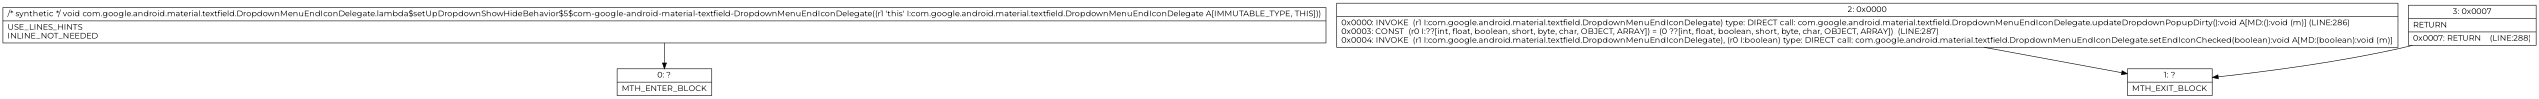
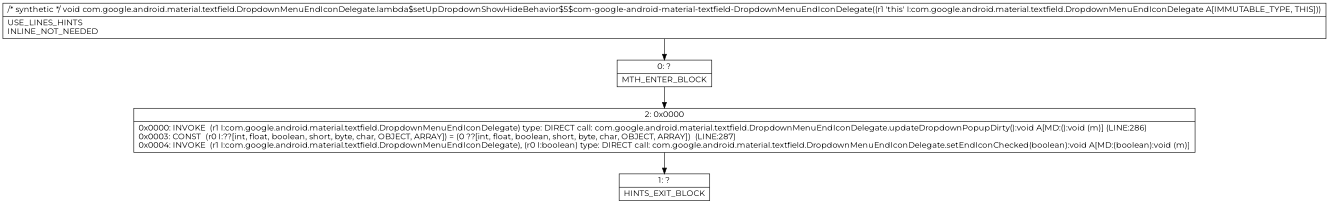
(2472, 25) -> none
(2170, 89) -> (664, 194)
none -> (664, 95)
